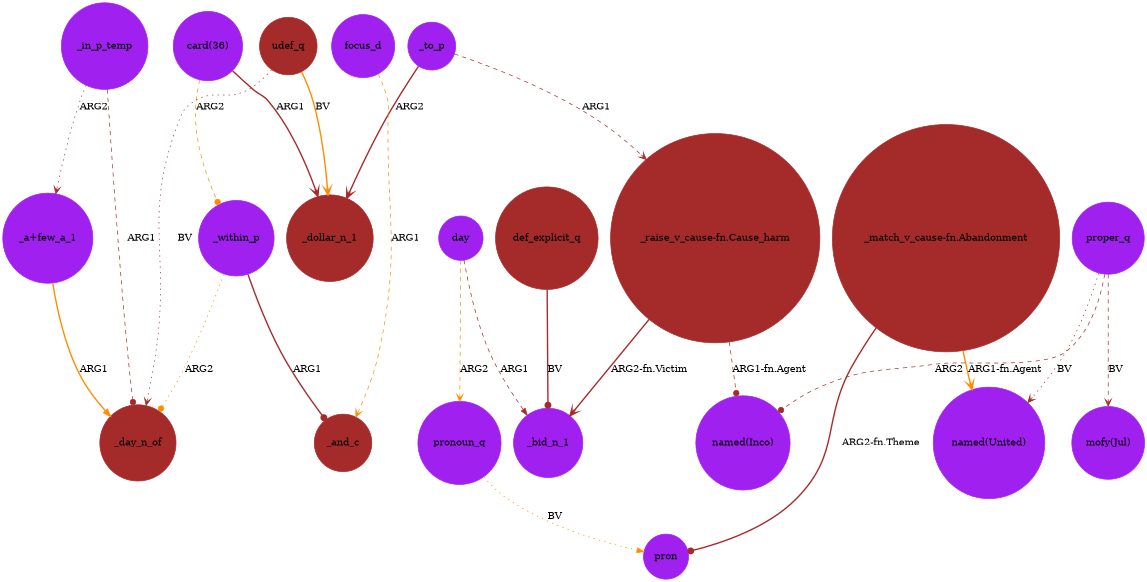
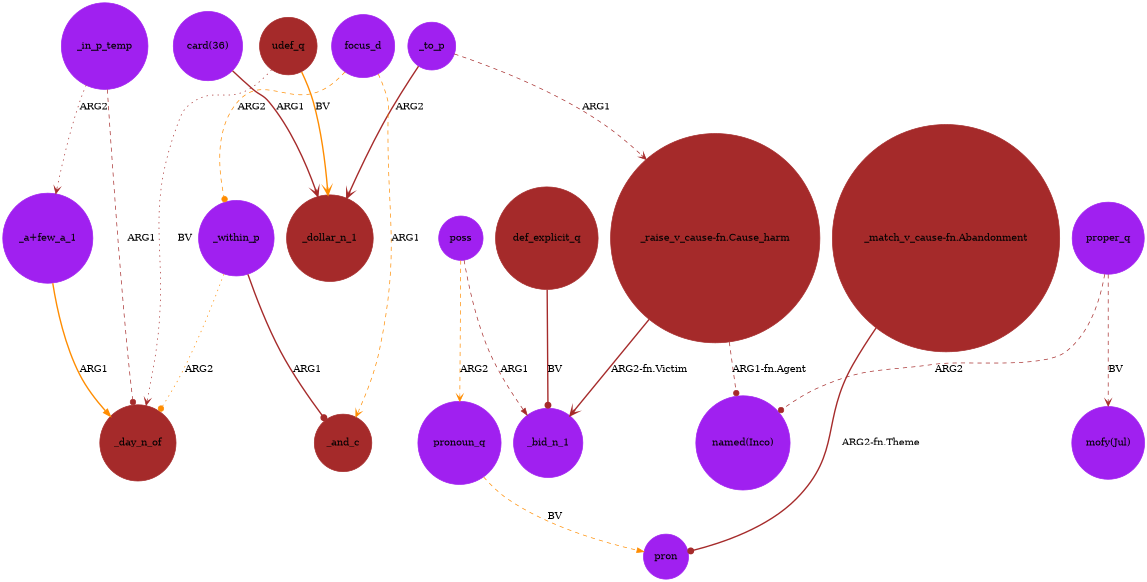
(198, 141) -> (241, 99)
(461, 238) -> (461, 238)
(989, 443) -> none
(555, 524) -> (555, 524)
